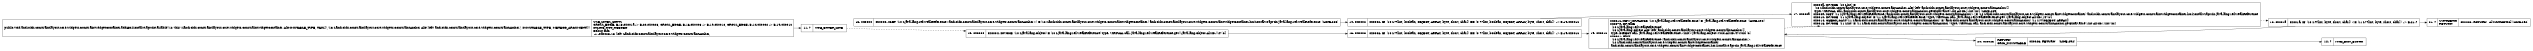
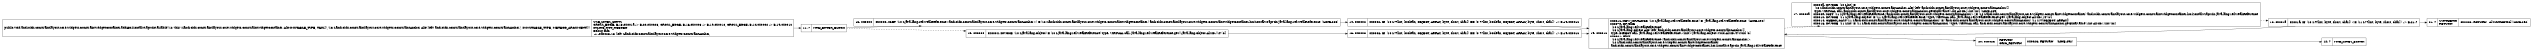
(1665, 15) -> (1564, 27)
none -> (883, 27)
(829, 28) -> (829, 28)
(2349, 42) -> (2349, 42)
(2012, 43) -> (2010, 43)
